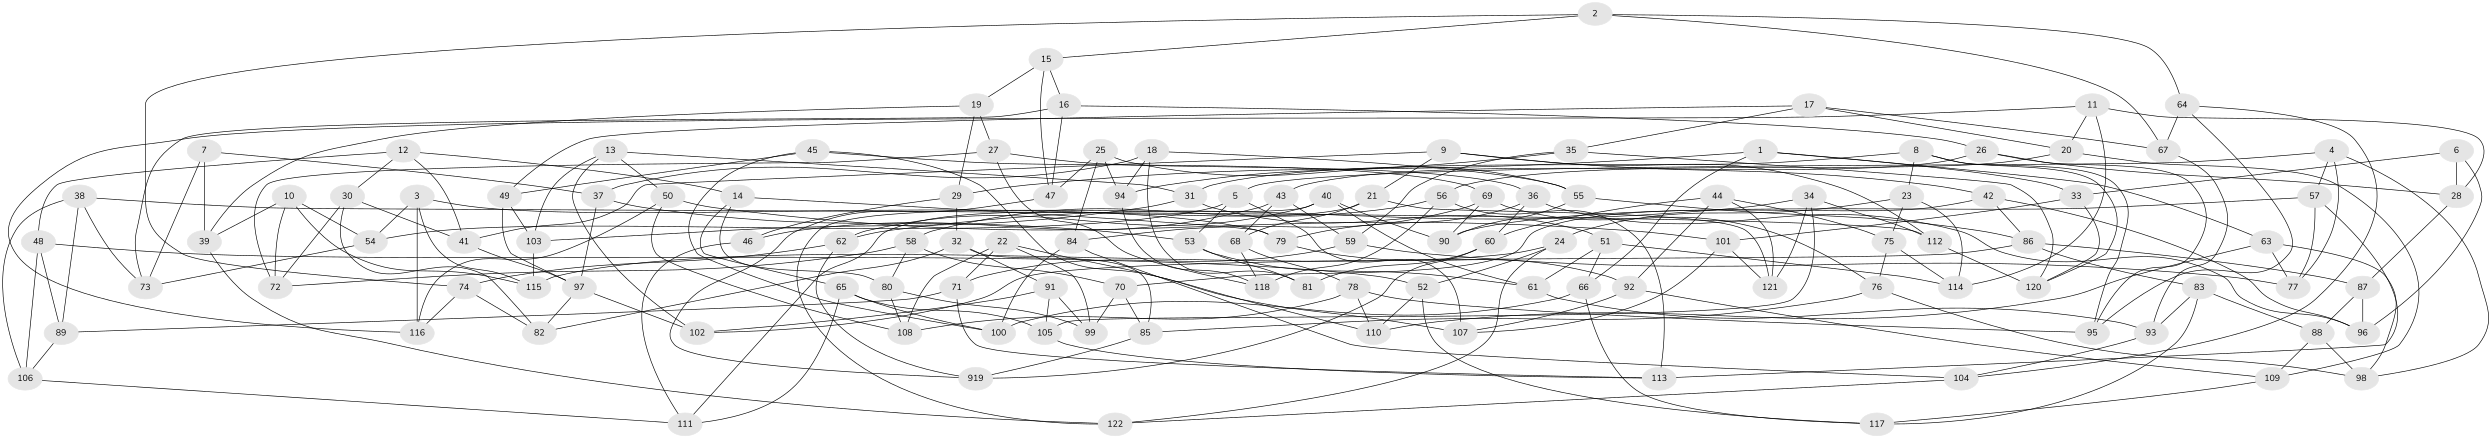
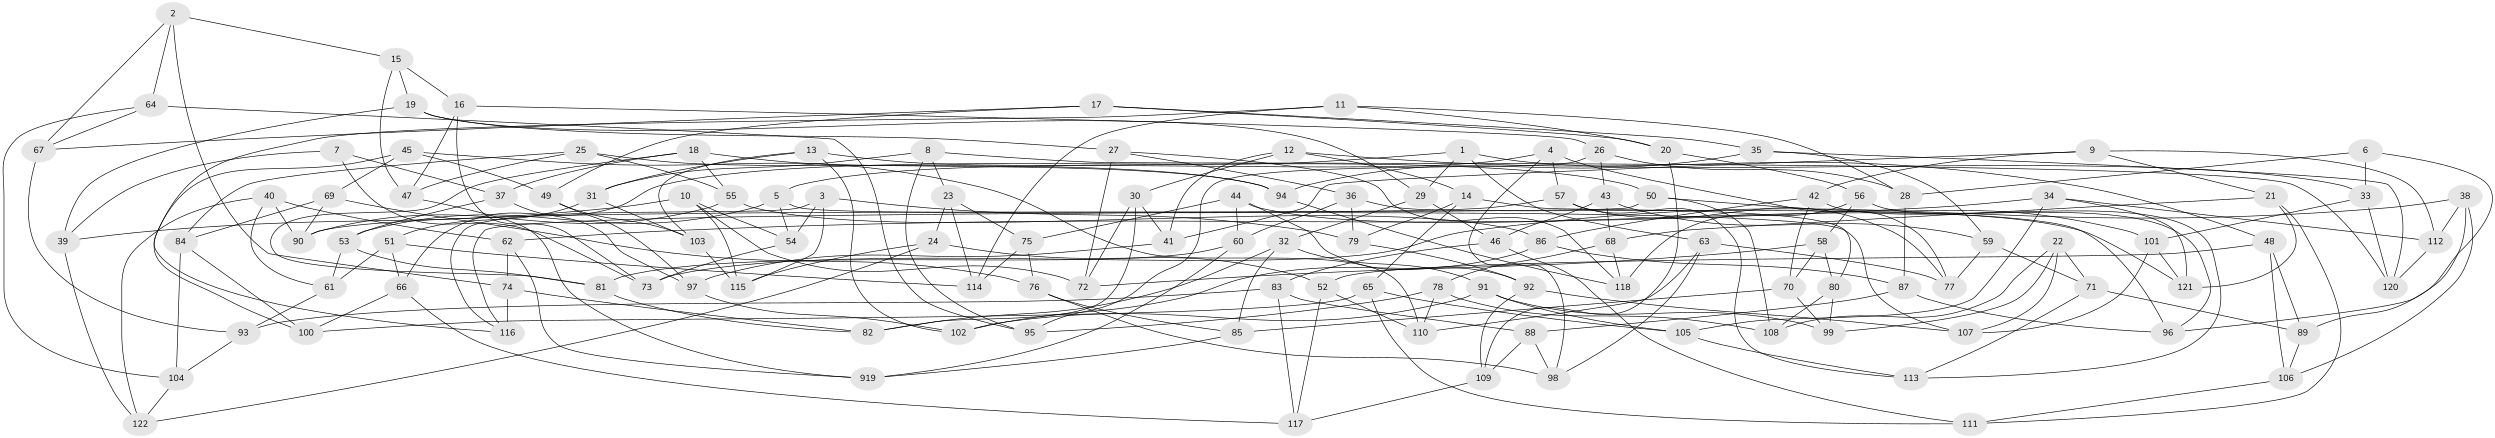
(2147, 277) -> (1383, 257)
(559, 310) -> (755, 324)
